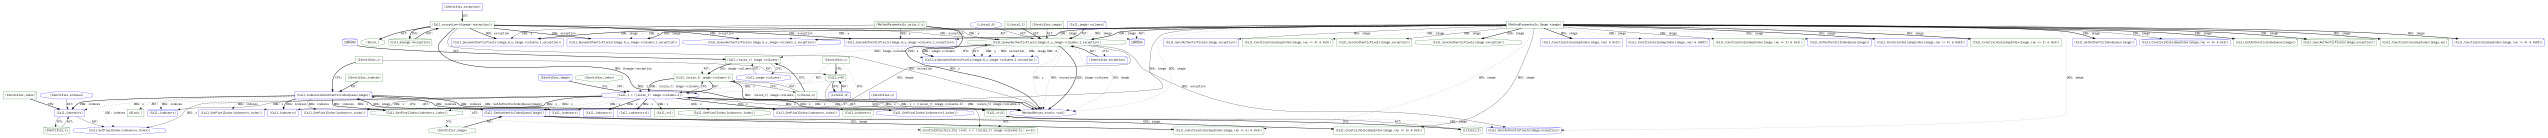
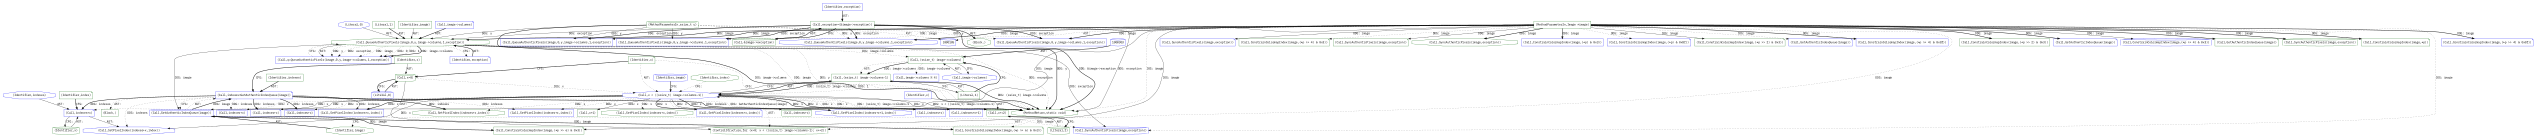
none -> (916, 78)
(1043, 113) -> (1045, 113)
